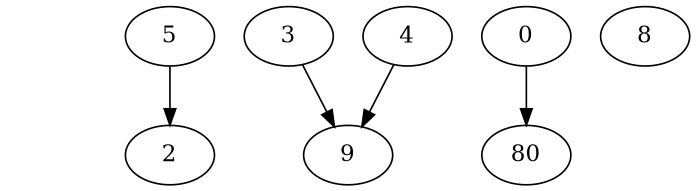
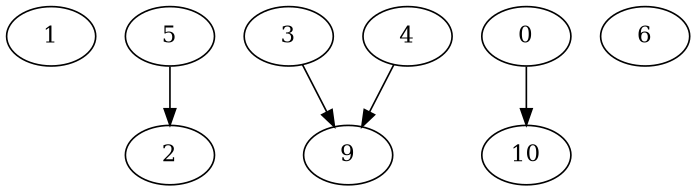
none -> (51, 36)
(645, 36) -> (645, 36)
(526, 155) -> (526, 155)
